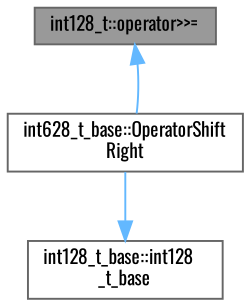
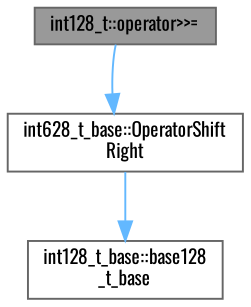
(138, 89) -> (113, 69)
(125, 270) -> (125, 270)
